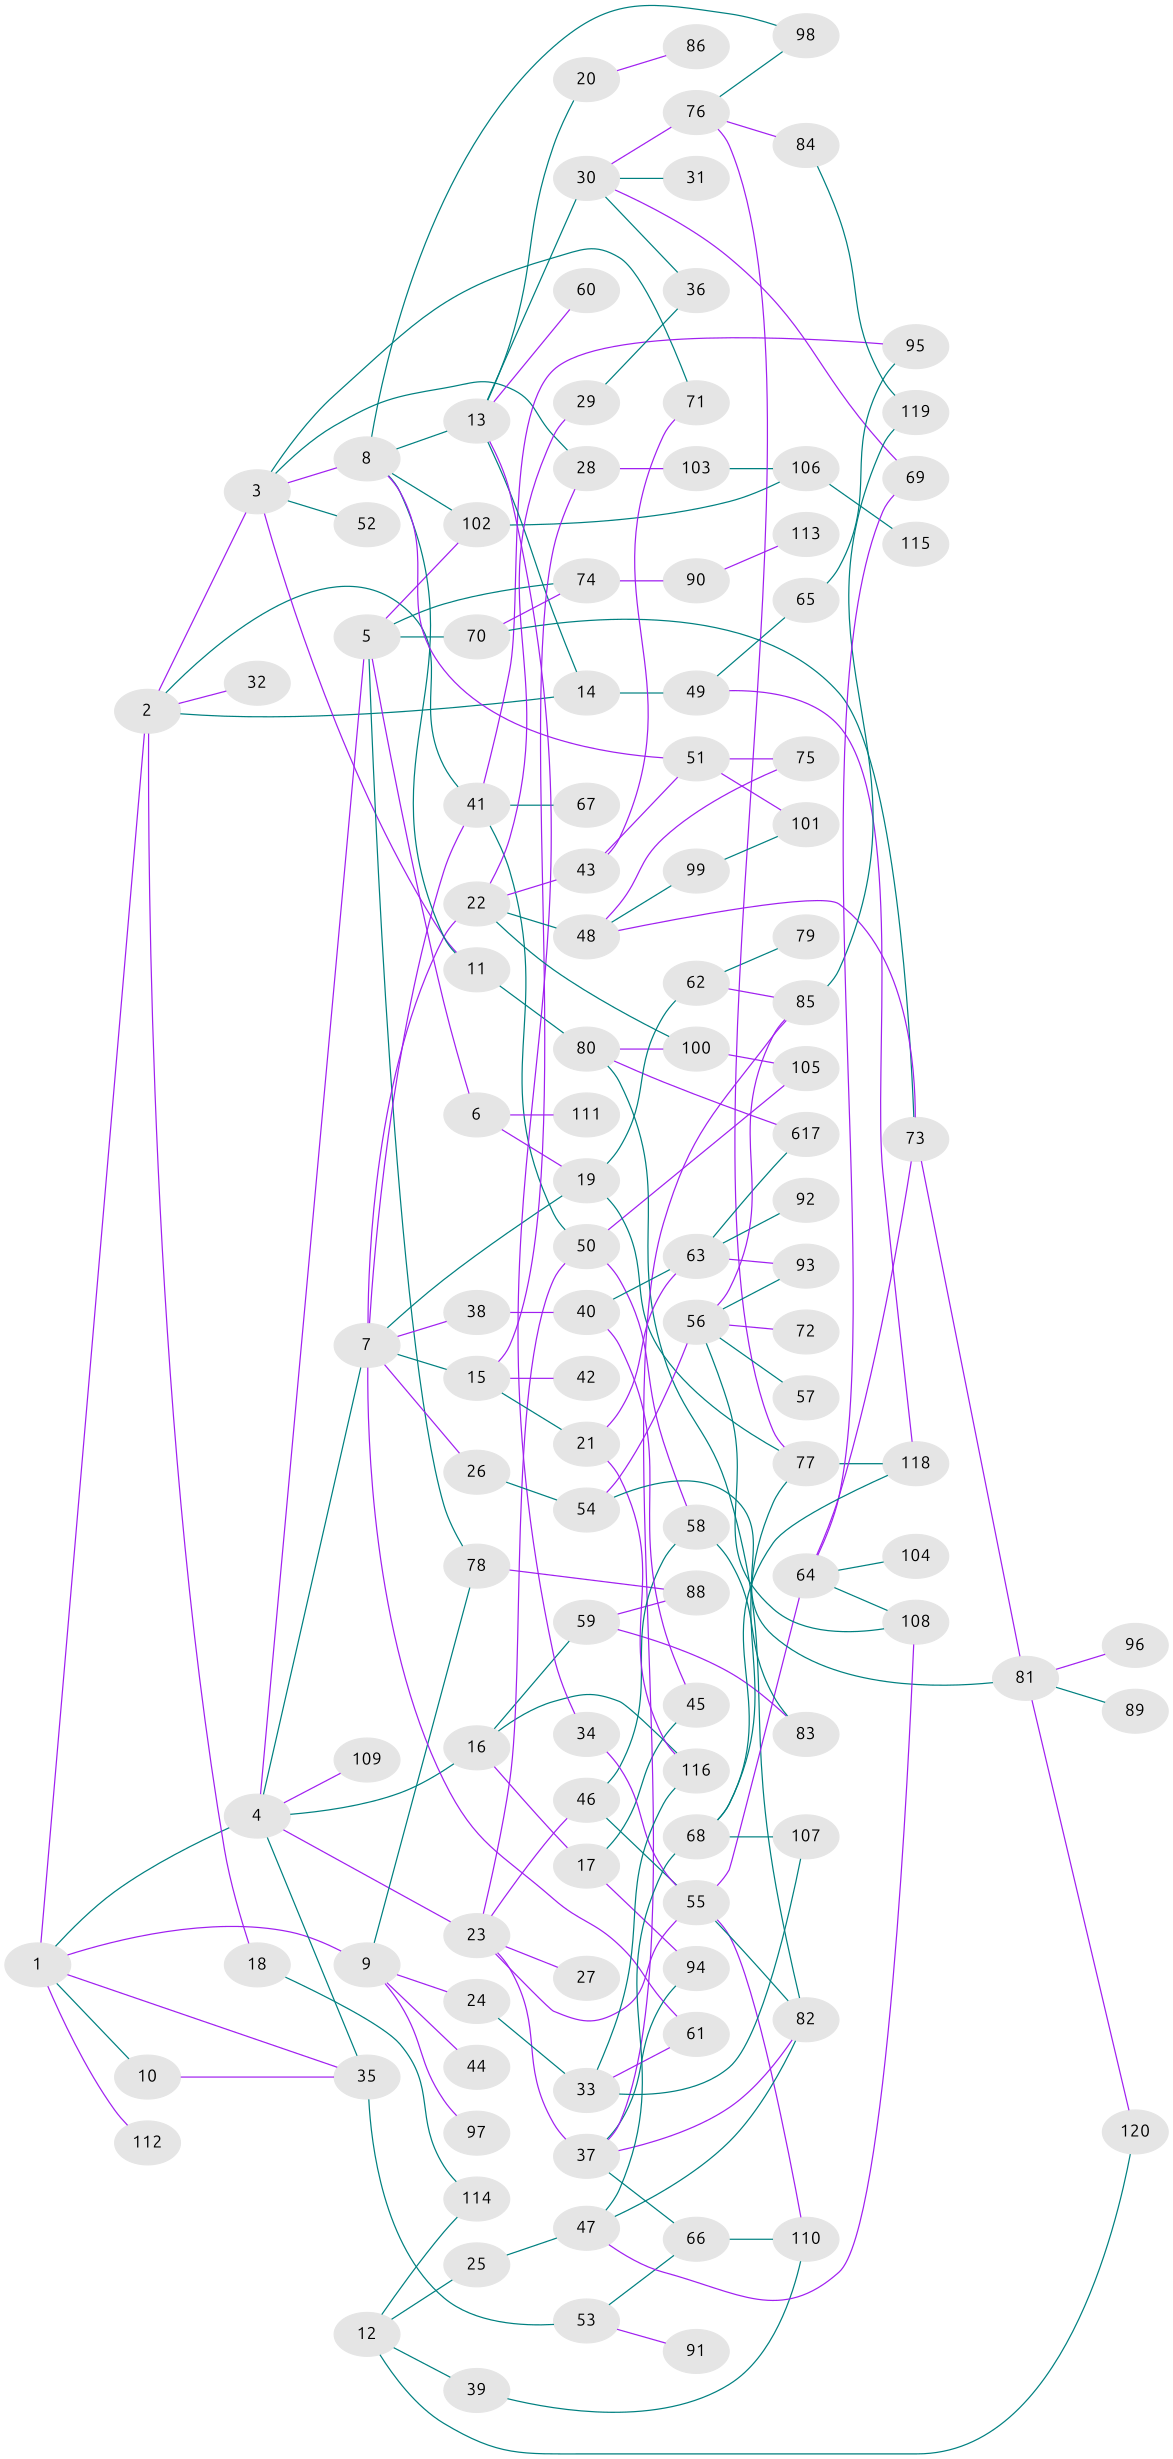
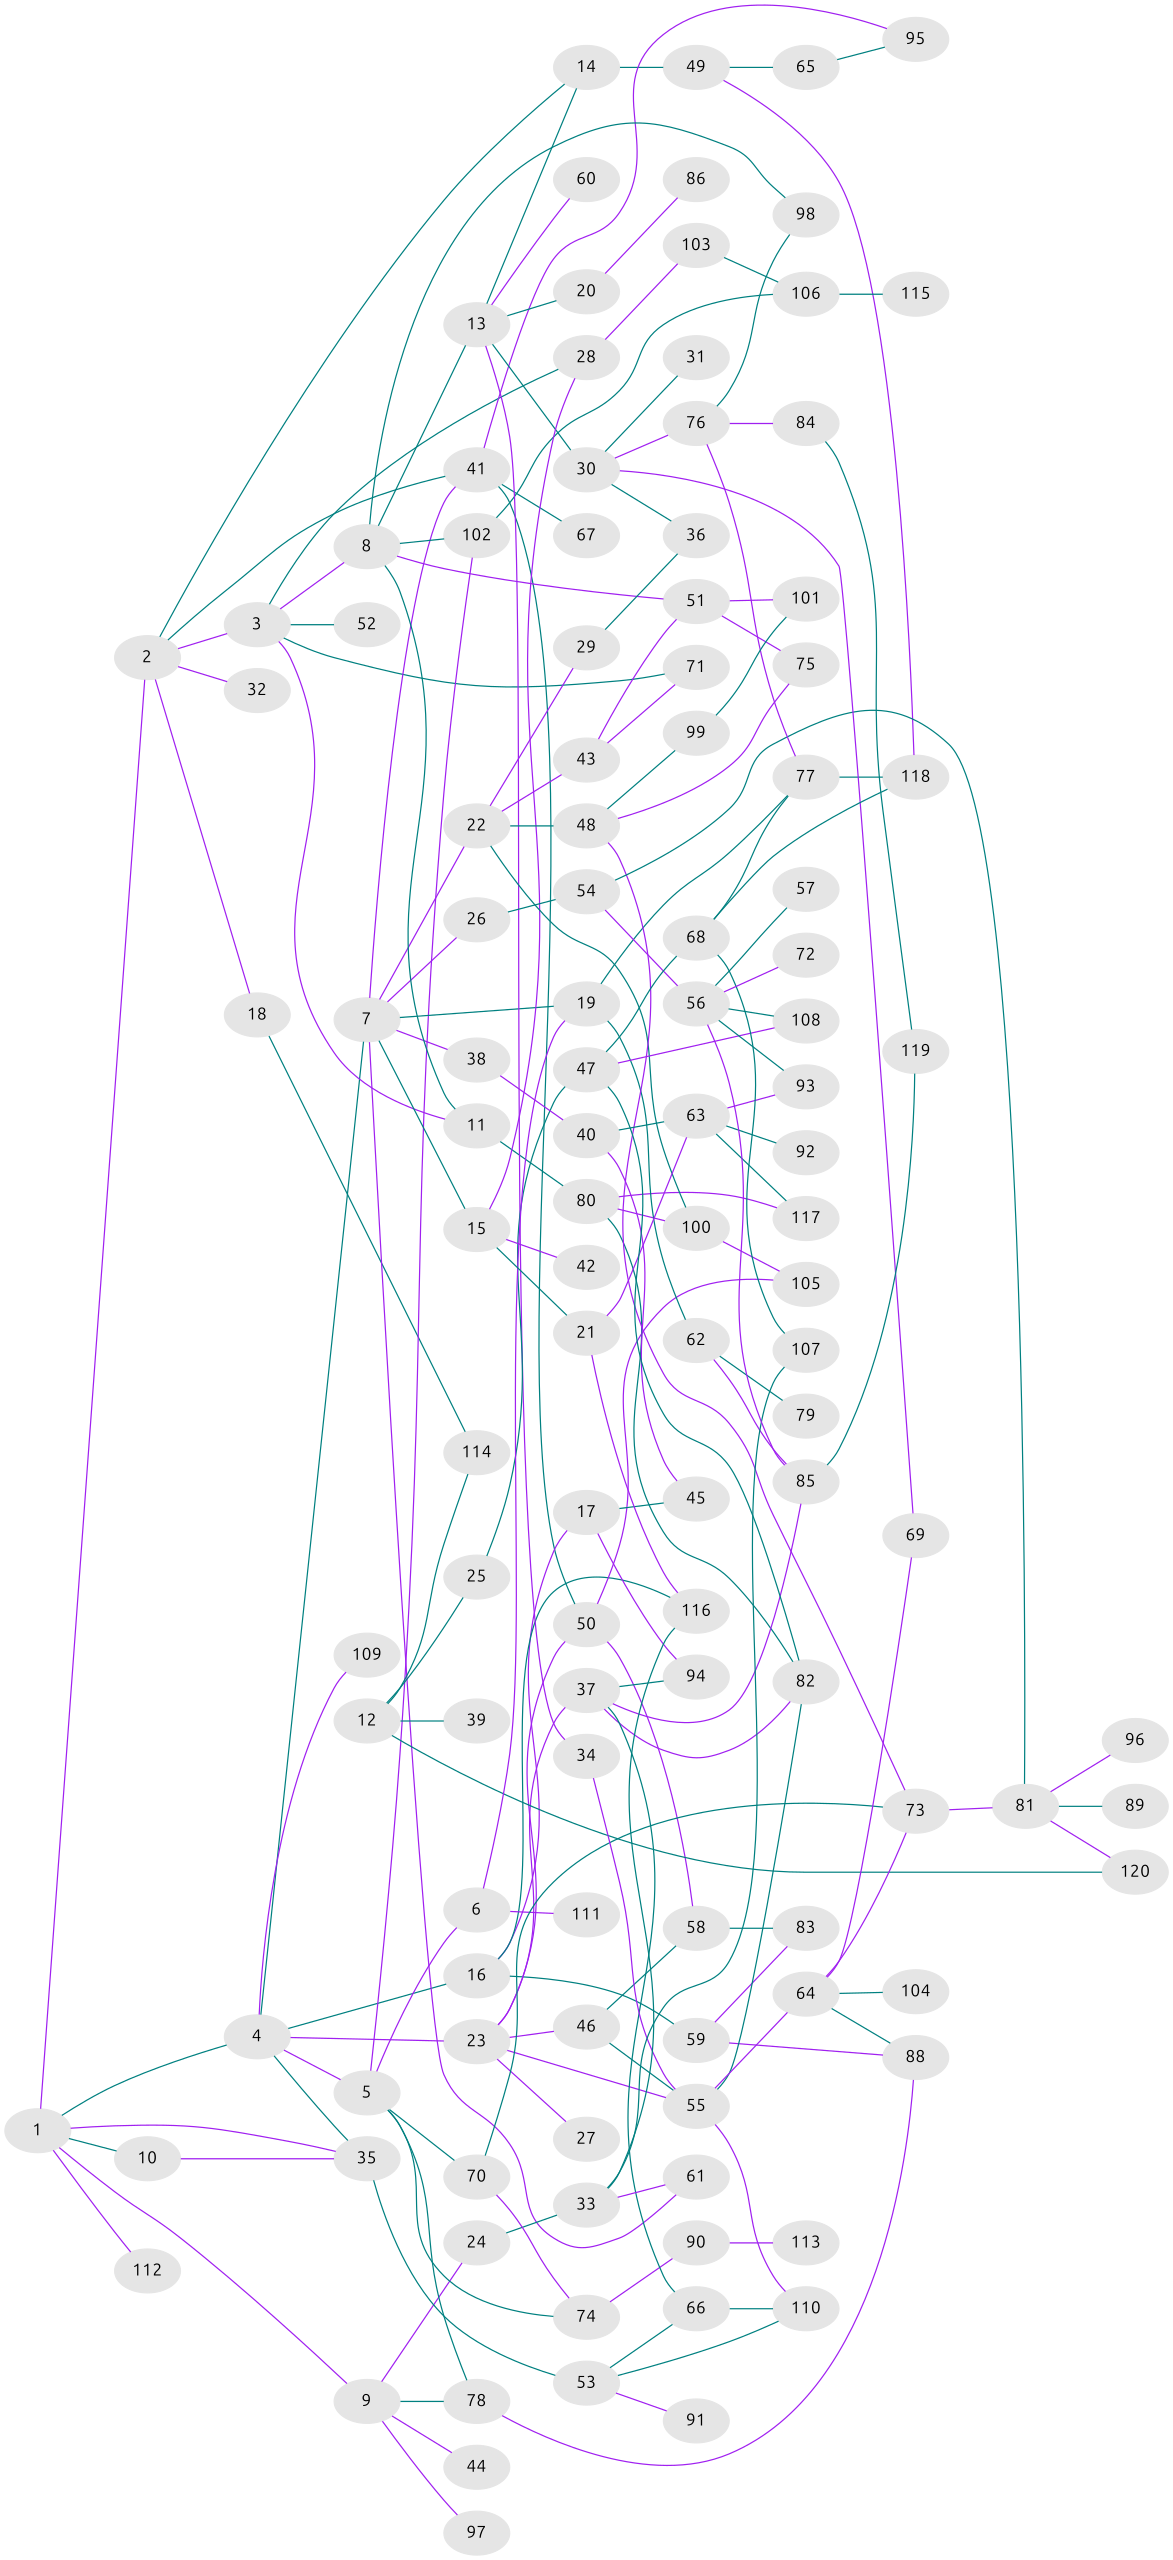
(806, 1134) -> (806, 1219)
(861, 1599) -> (861, 2026)
(692, 2401) -> (699, 2352)
